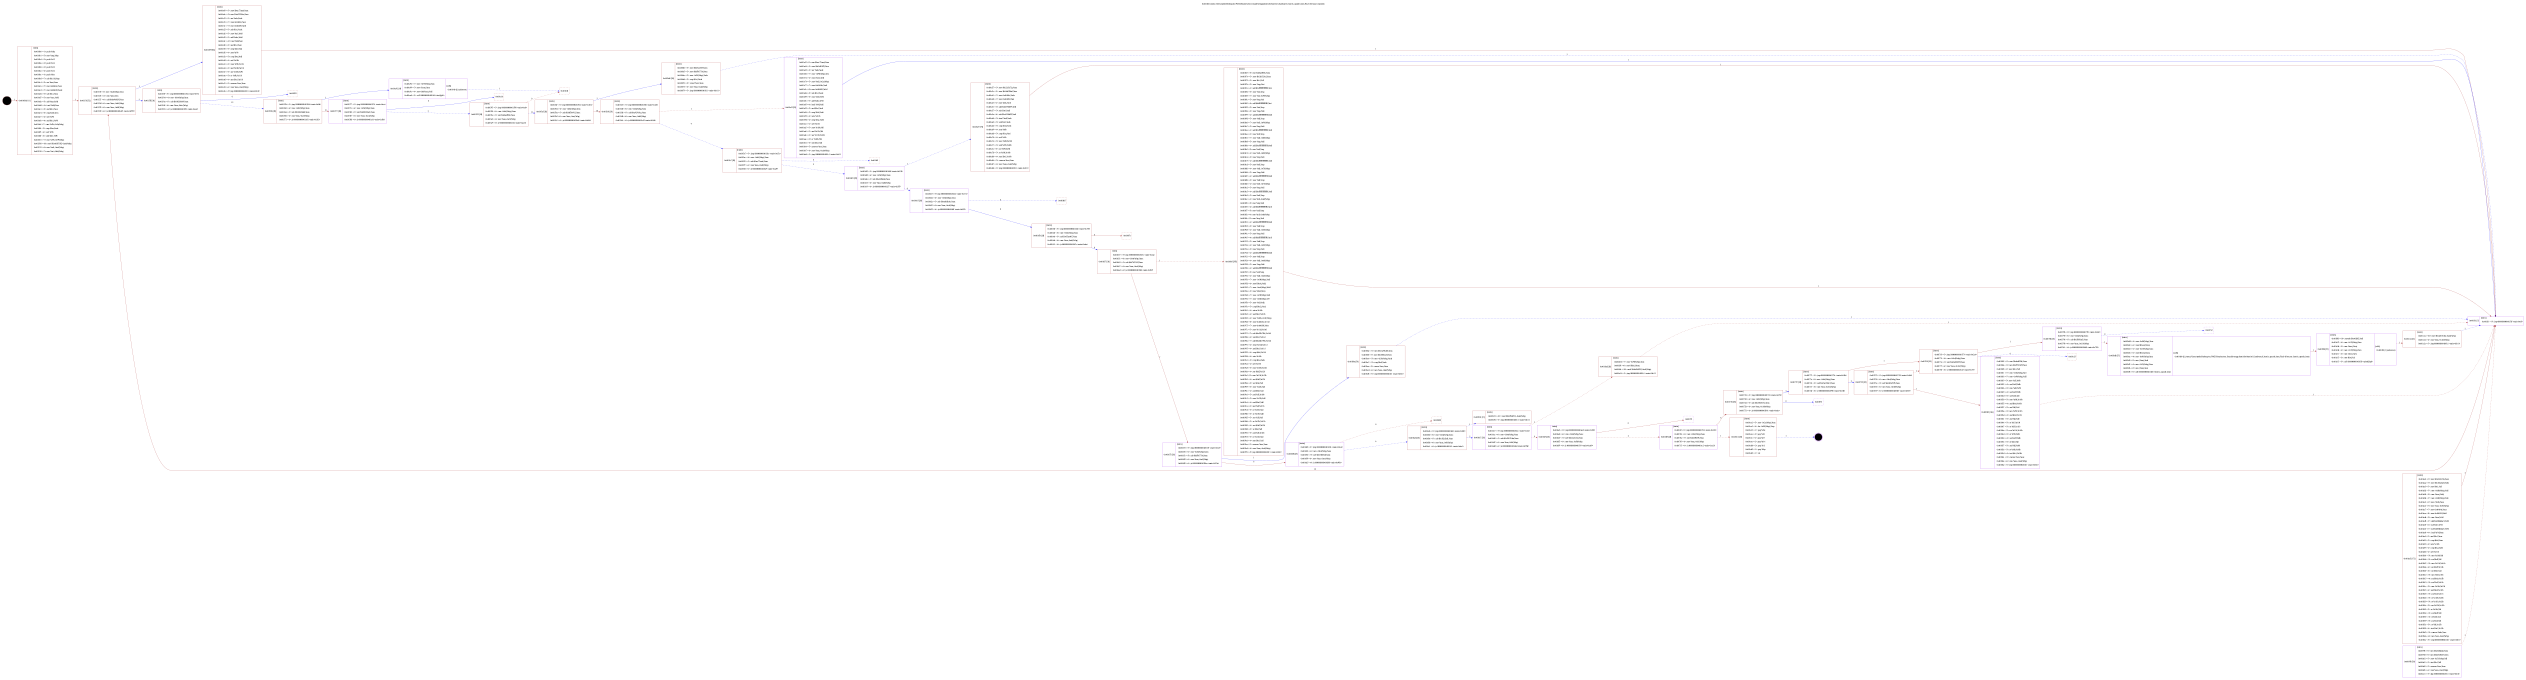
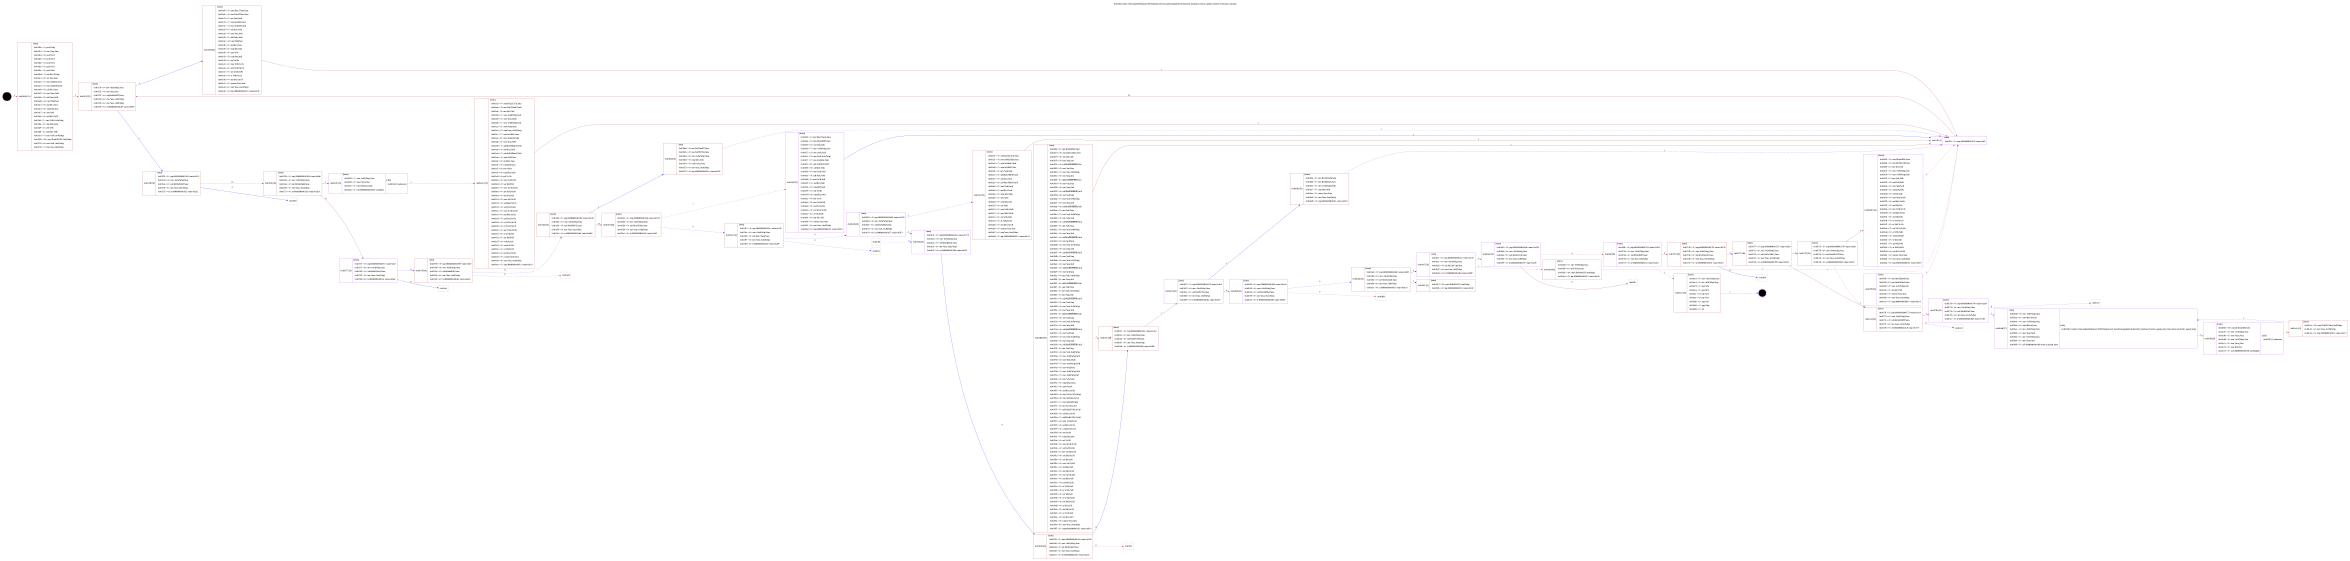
(513, 90) -> (440, 183)
(1012, 201) -> (896, 242)
(1190, 262) -> (1095, 338)
(2470, 328) -> (2244, 320)
